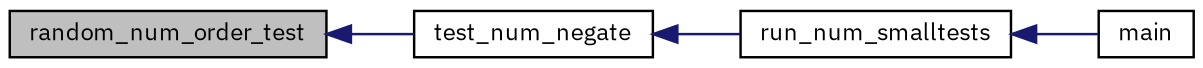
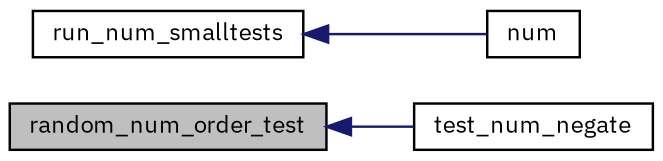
(709, 34) -> none
(1146, 34) -> (534, 34)
